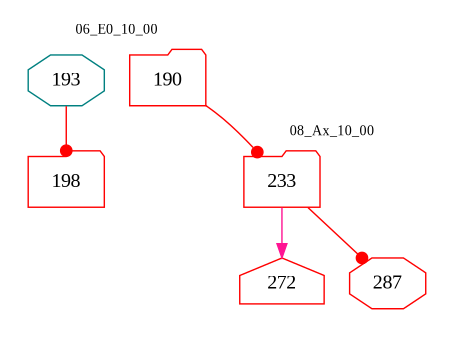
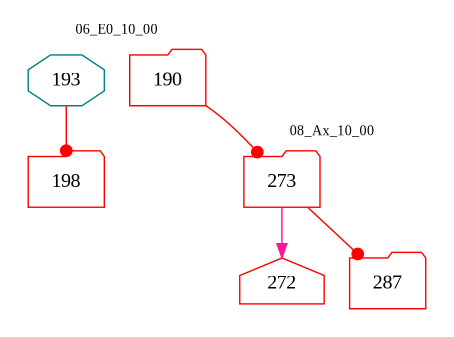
(282, 182) -> (282, 182)
(388, 283) -> (388, 283)
